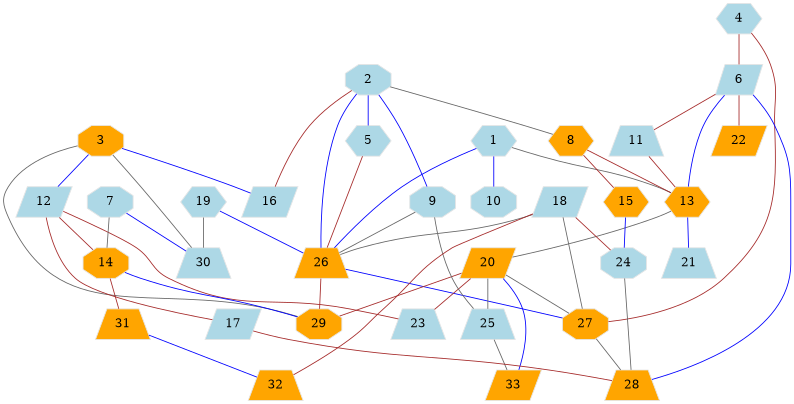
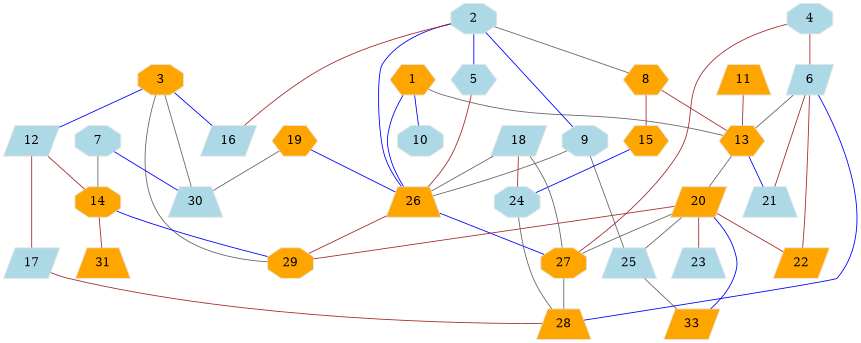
(739, 19) -> (810, 19)
(685, 112) -> (790, 141)
(699, 138) -> (774, 112)
(494, 141) -> (413, 80)
(636, 141) -> (744, 80)
(204, 202) -> (295, 141)
none -> (750, 233)
(177, 282) -> none
(276, 385) -> none
